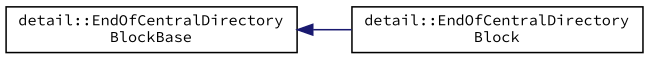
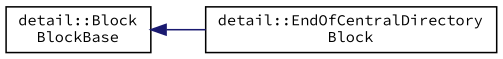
(152, 30) -> (78, 30)
